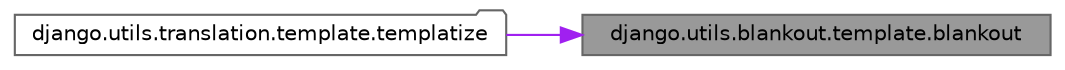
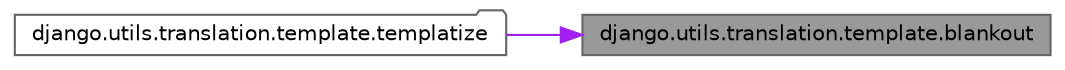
(817, 35) -> (817, 35)
